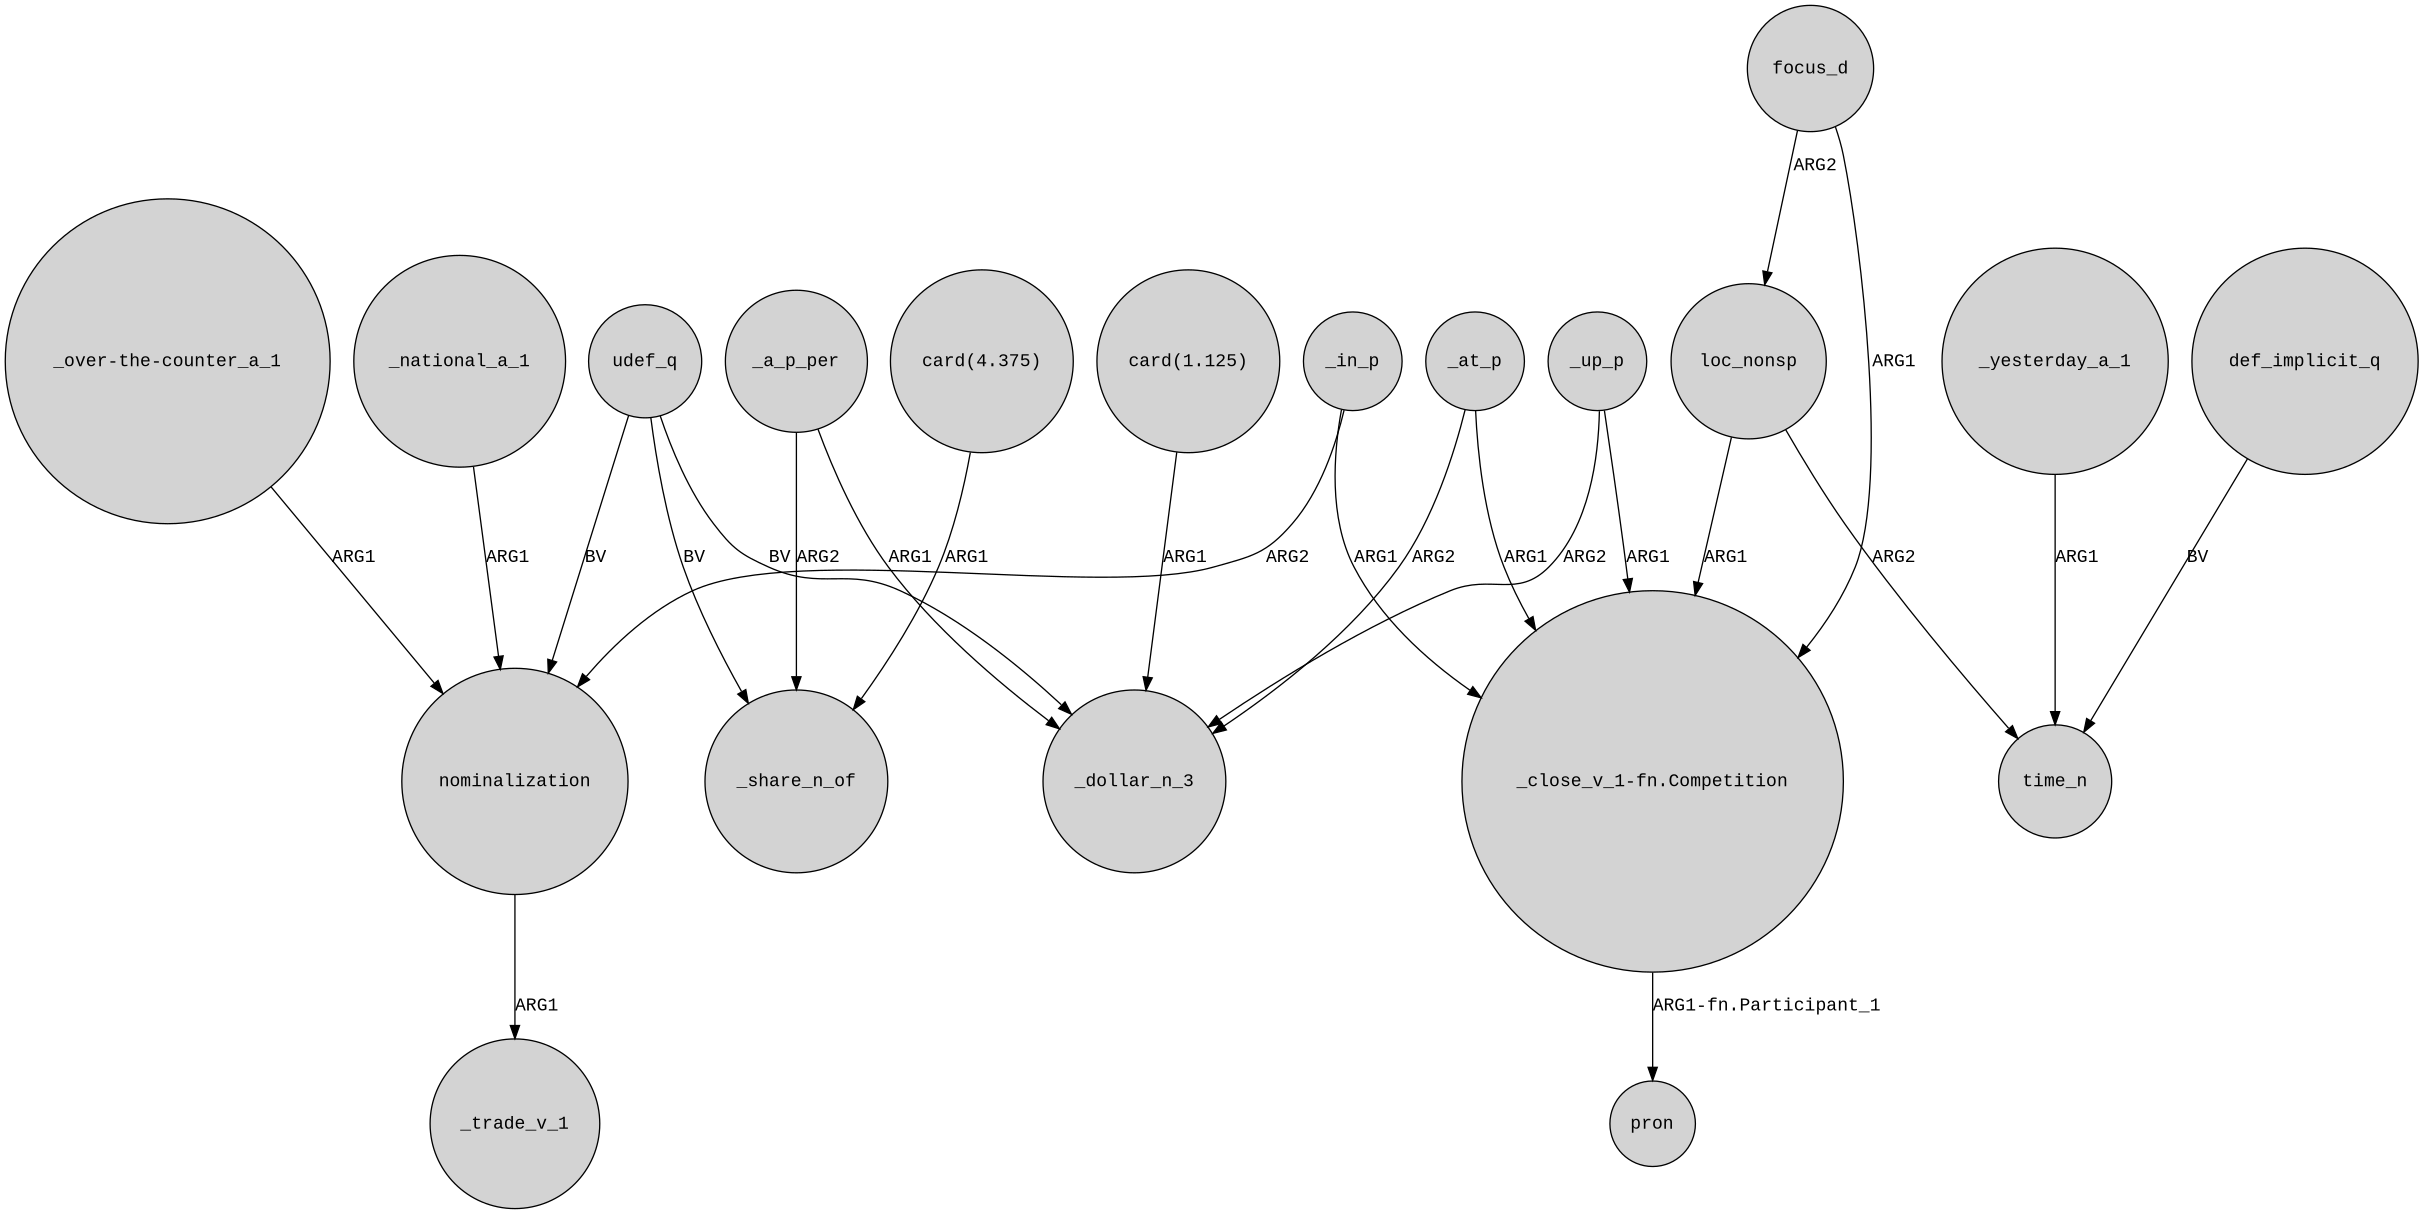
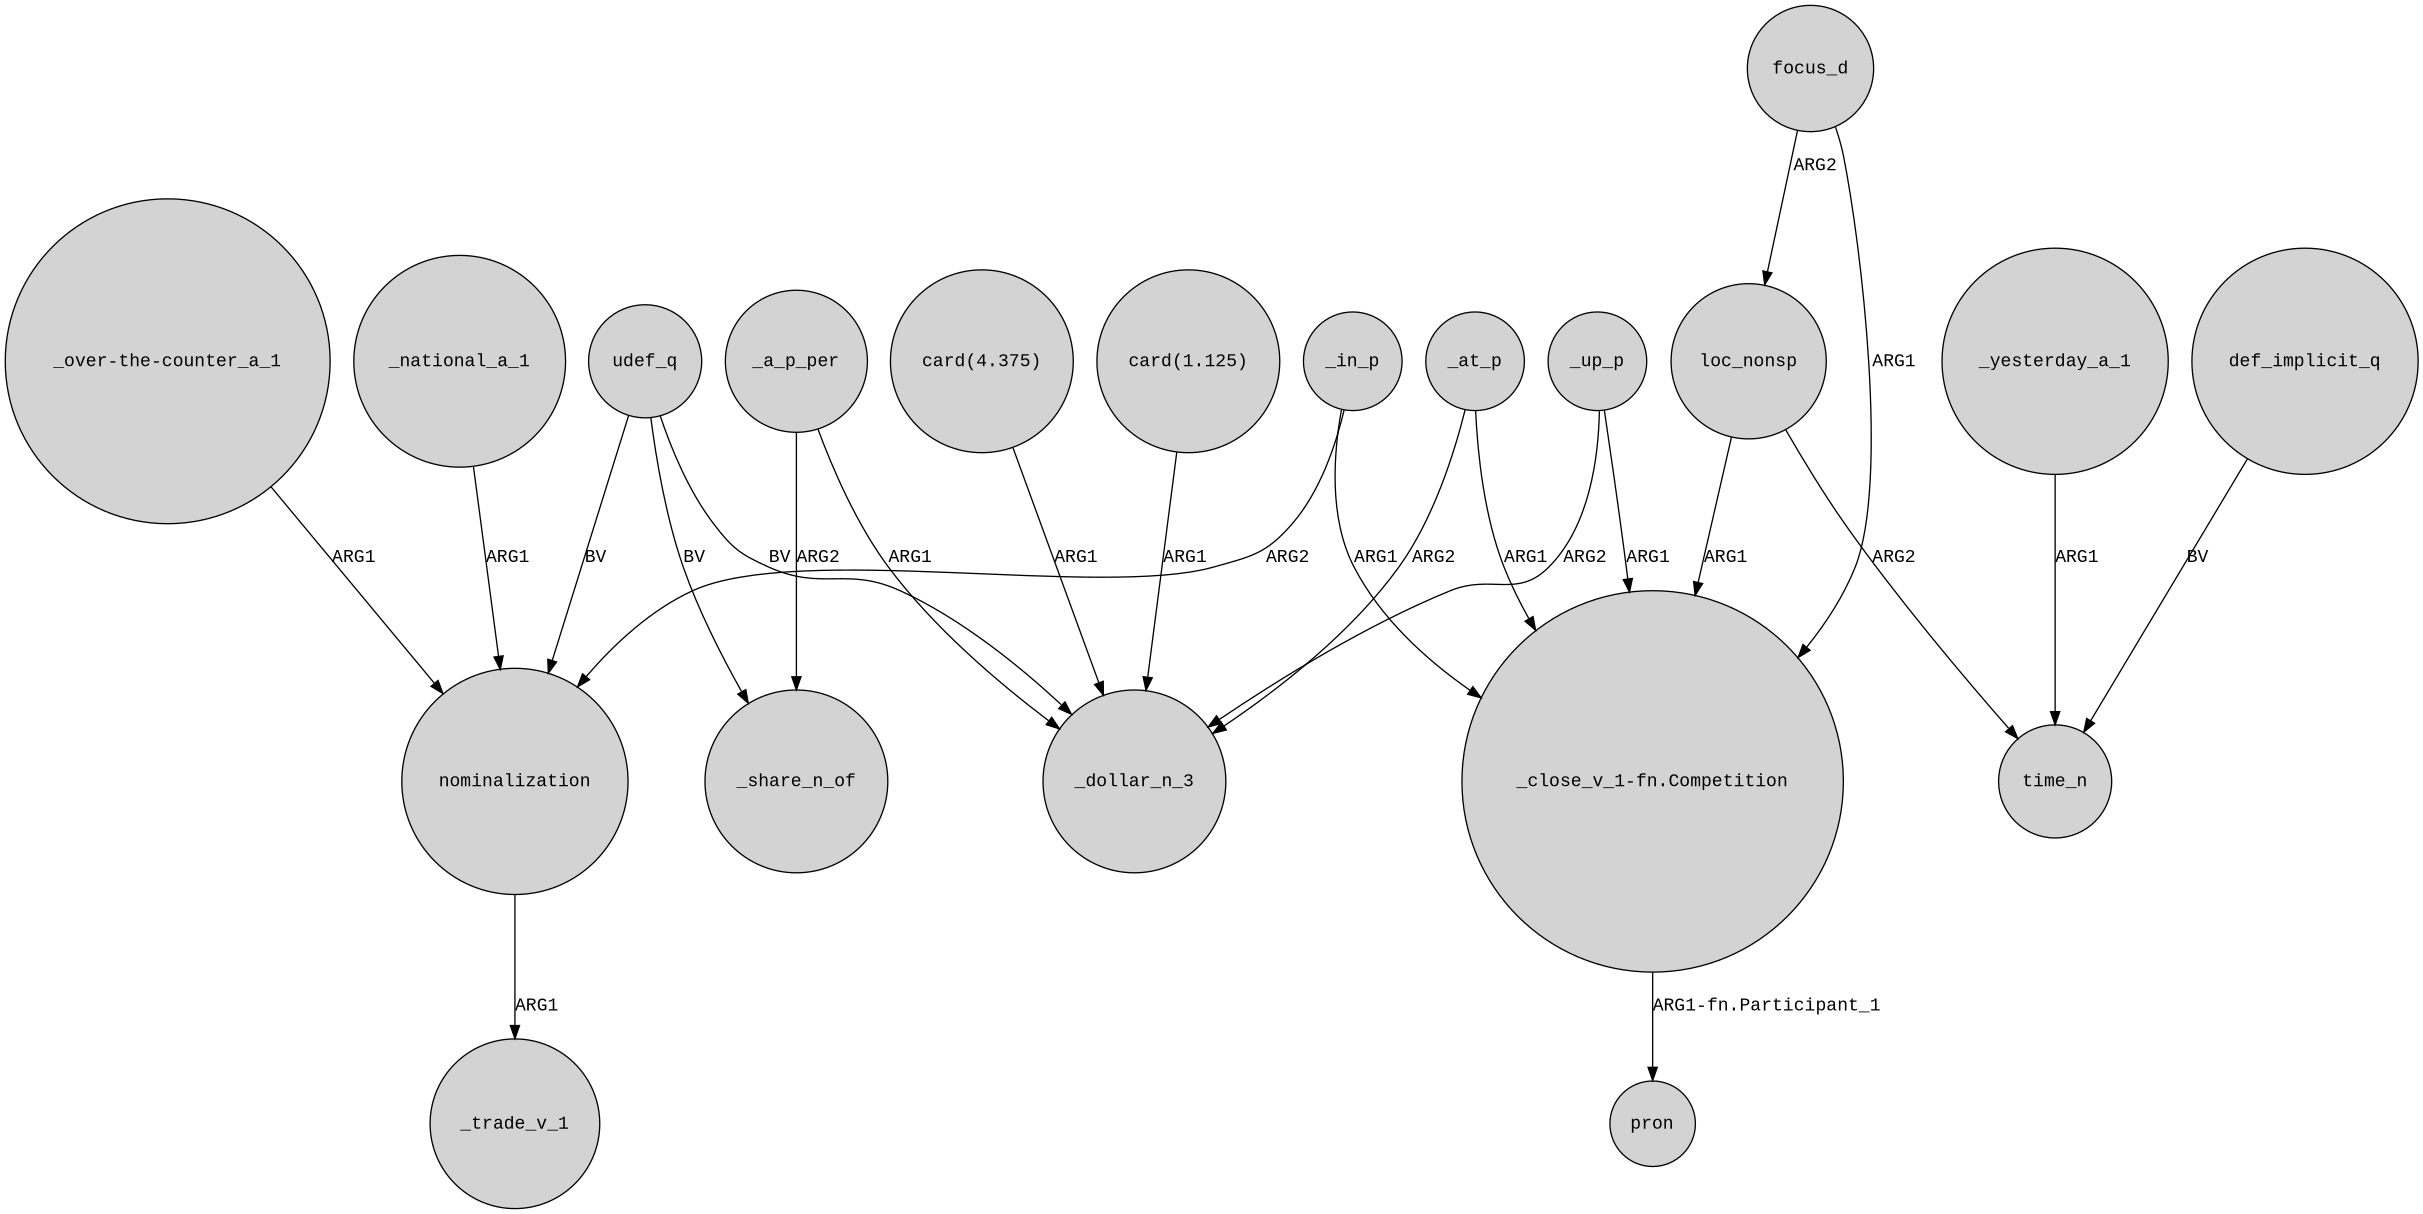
(932, 582) -> (1056, 565)
